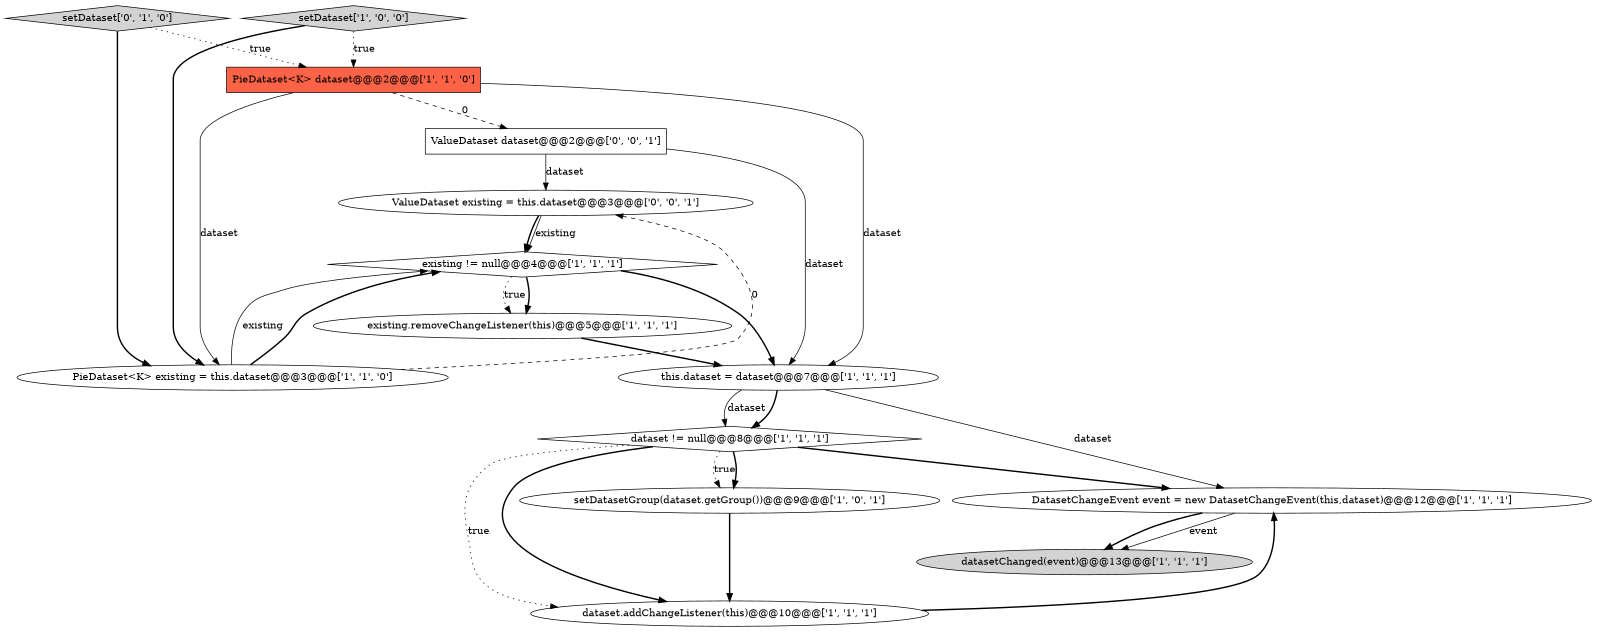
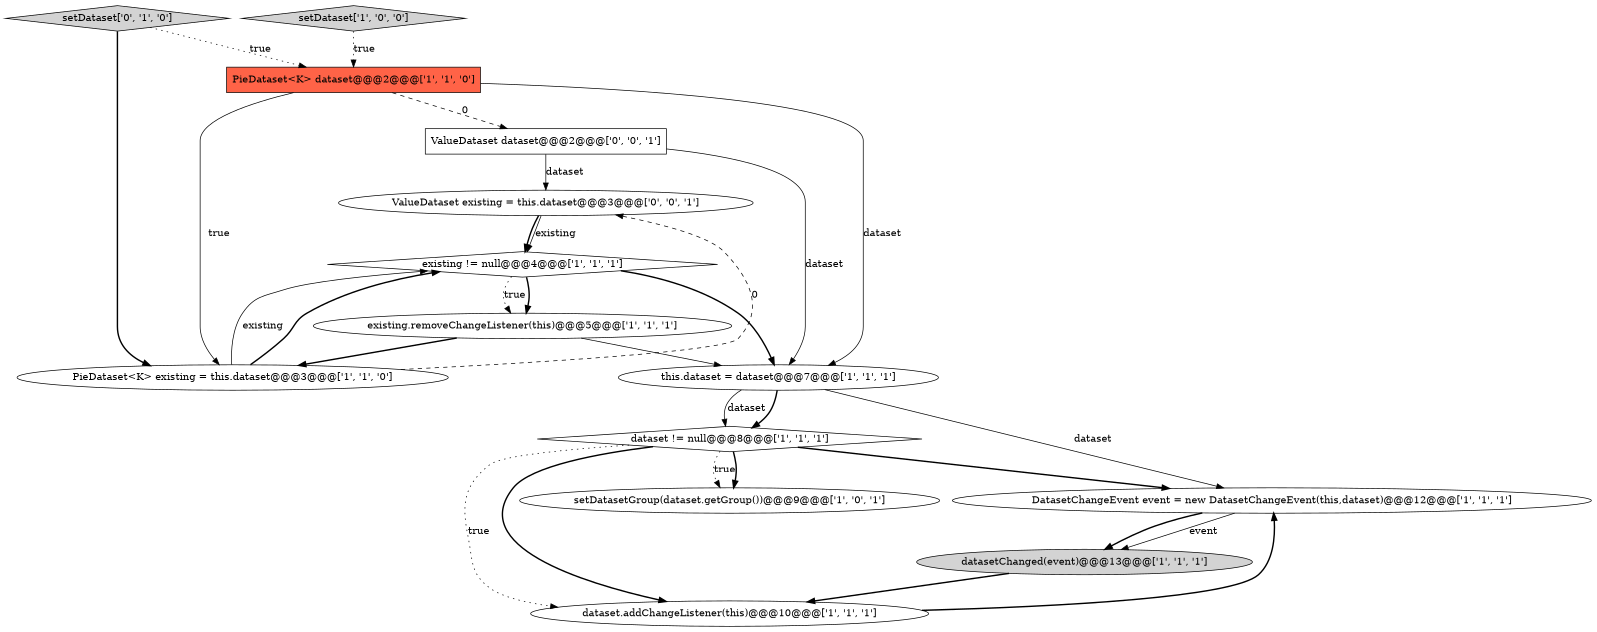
(173, 151) -> (381, 351)
(219, 234) -> (219, 234)
(638, 349) -> (638, 349)
(730, 553) -> (912, 587)
